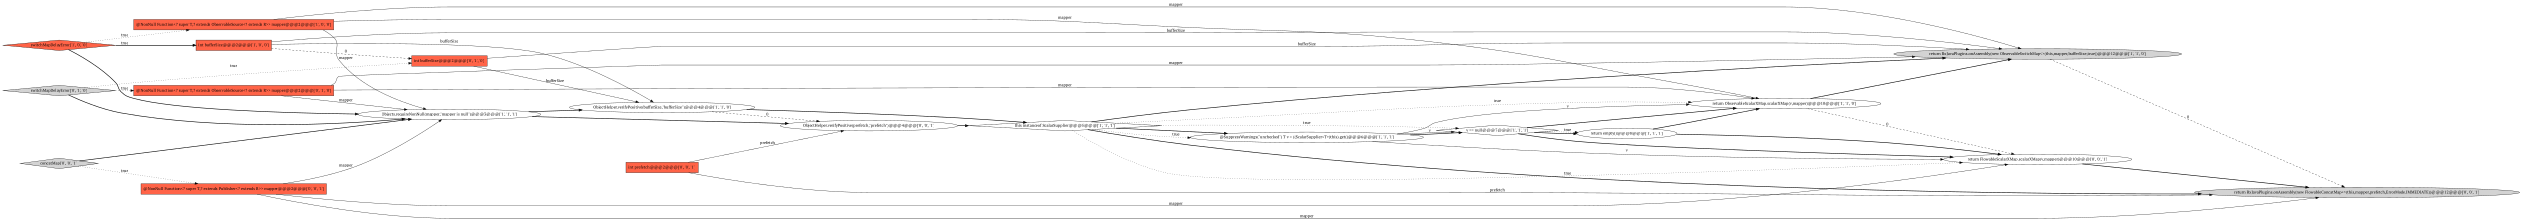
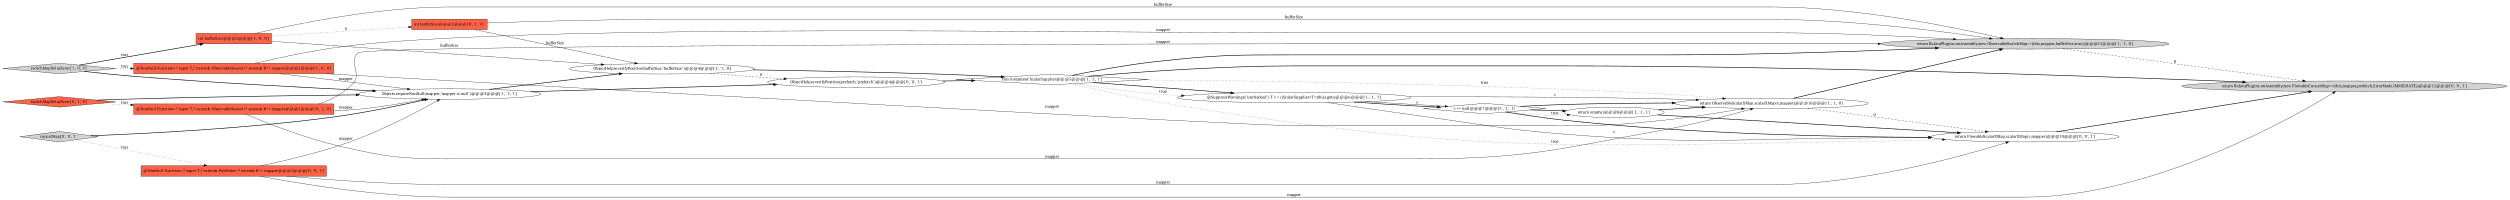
(59, 45) -> (59, 69)
(340, 54) -> (340, 32)
(247, 74) -> none
(59, 91) -> (59, 102)
(1304, 126) -> none
(662, 167) -> none
